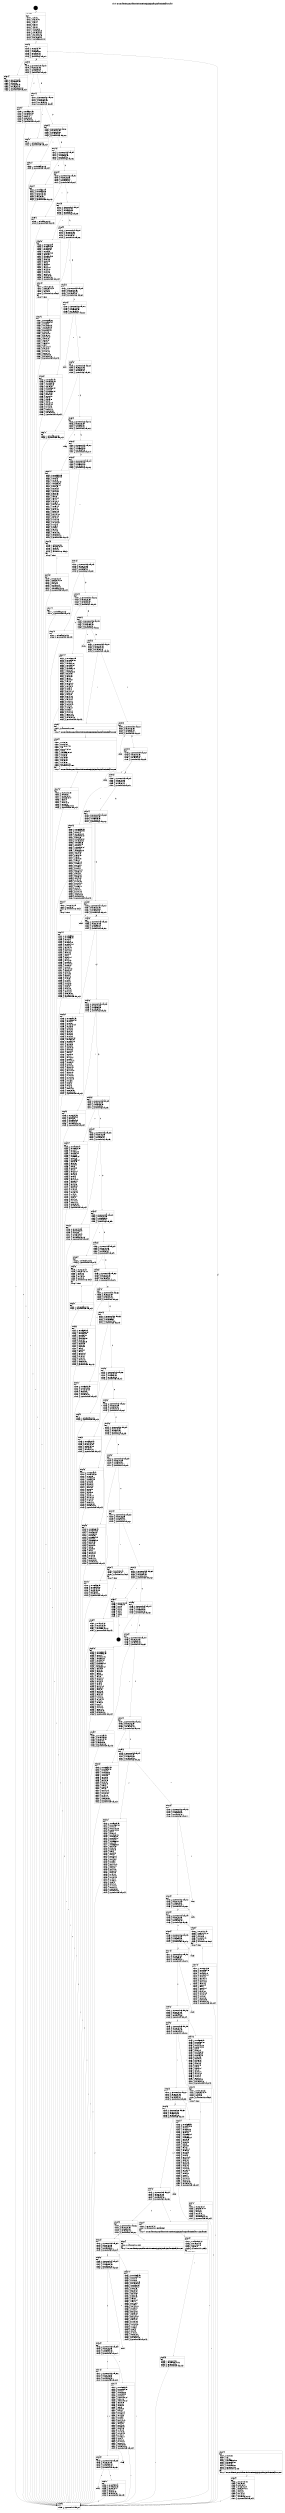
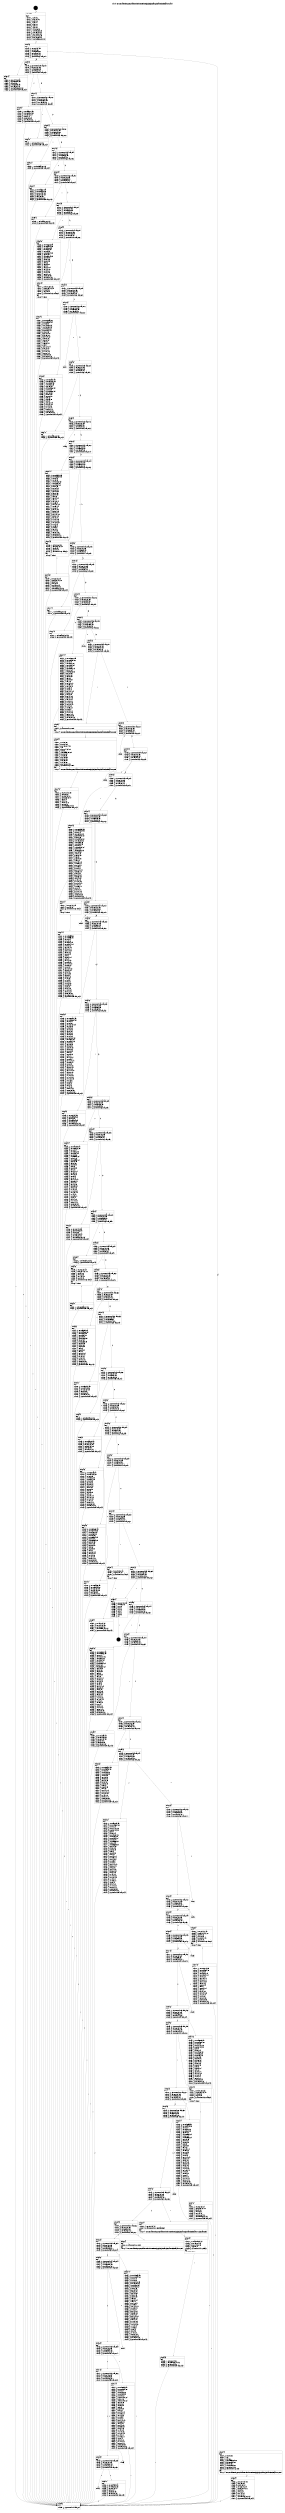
none -> (81, 549)
